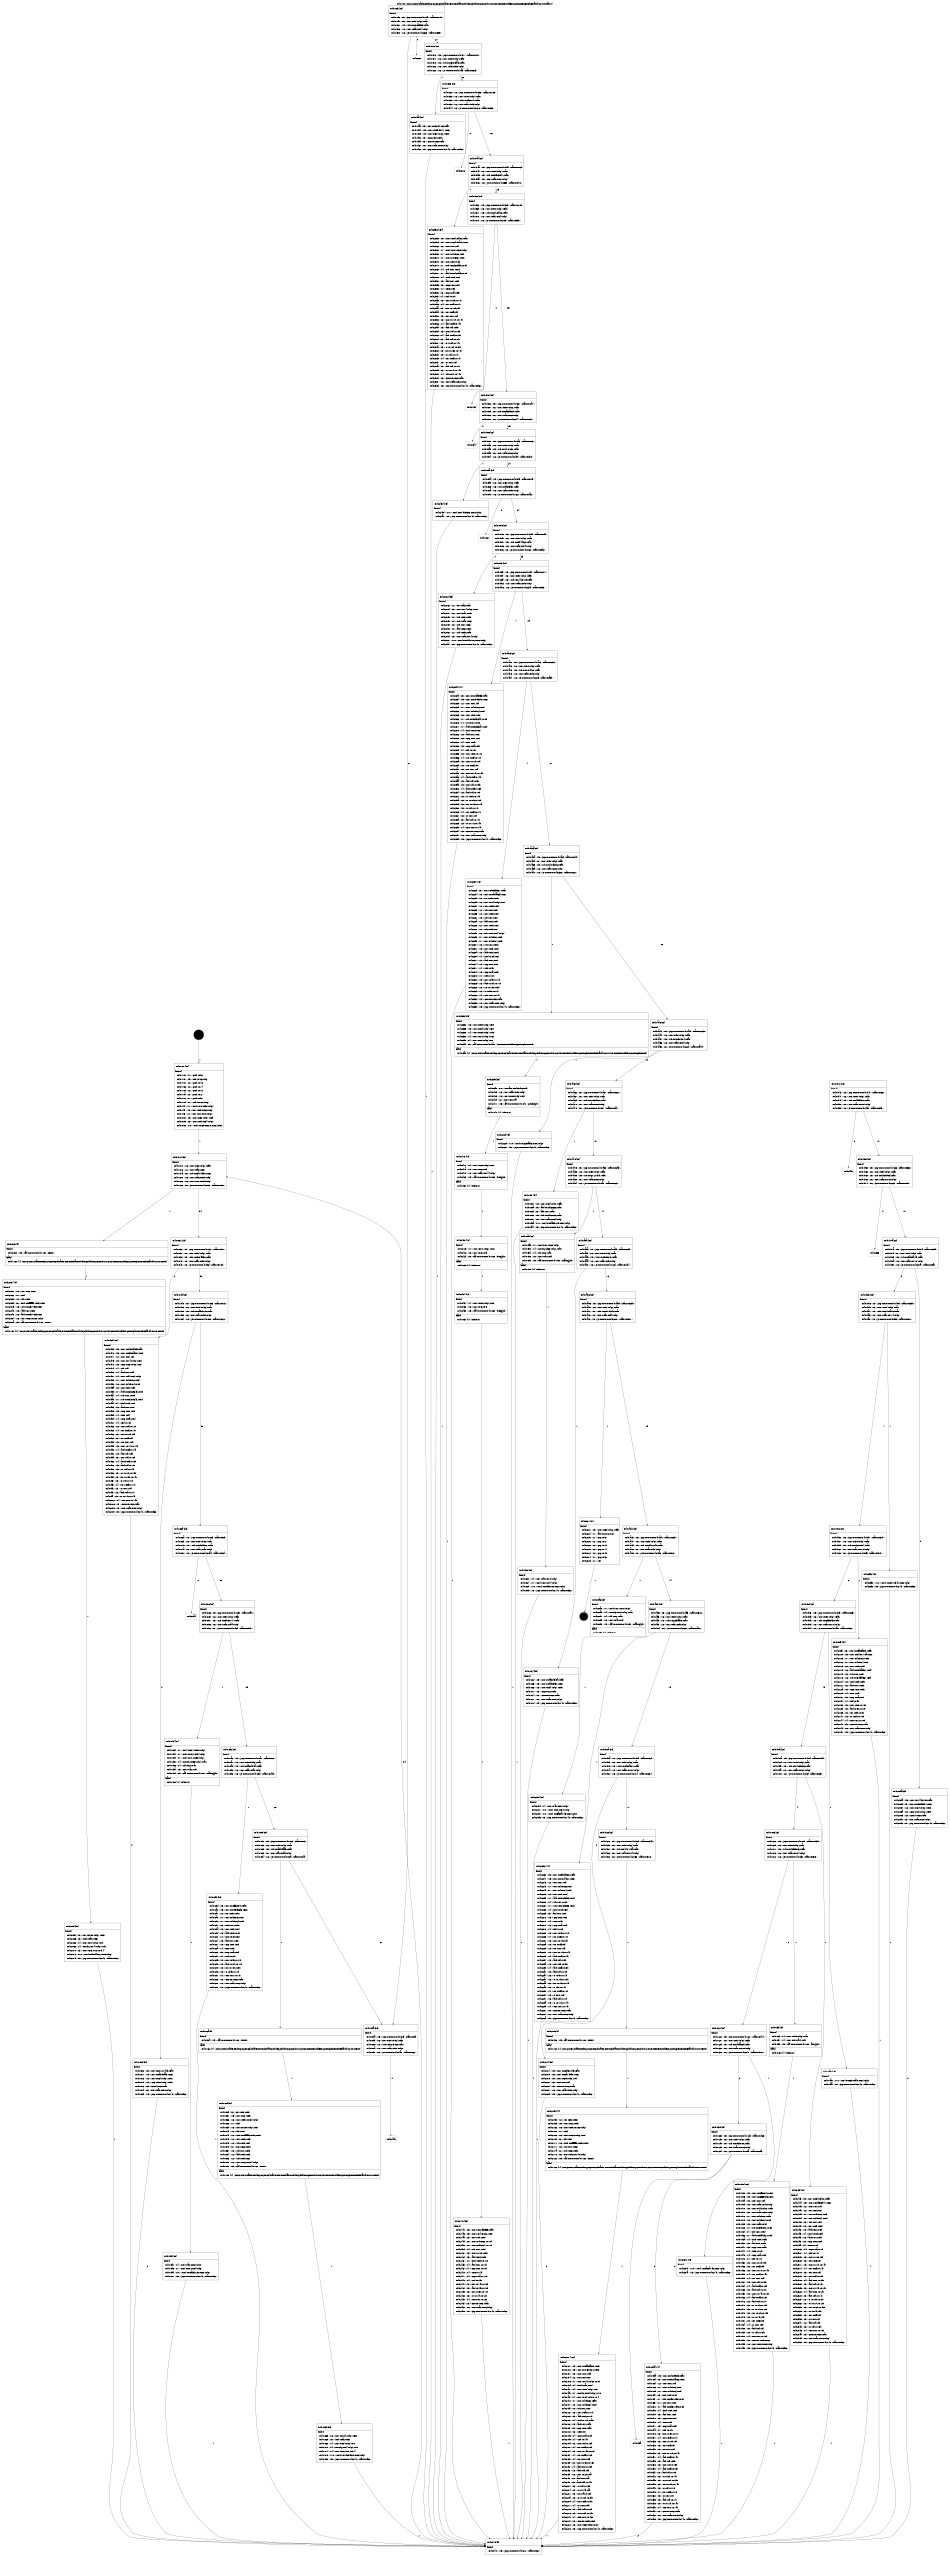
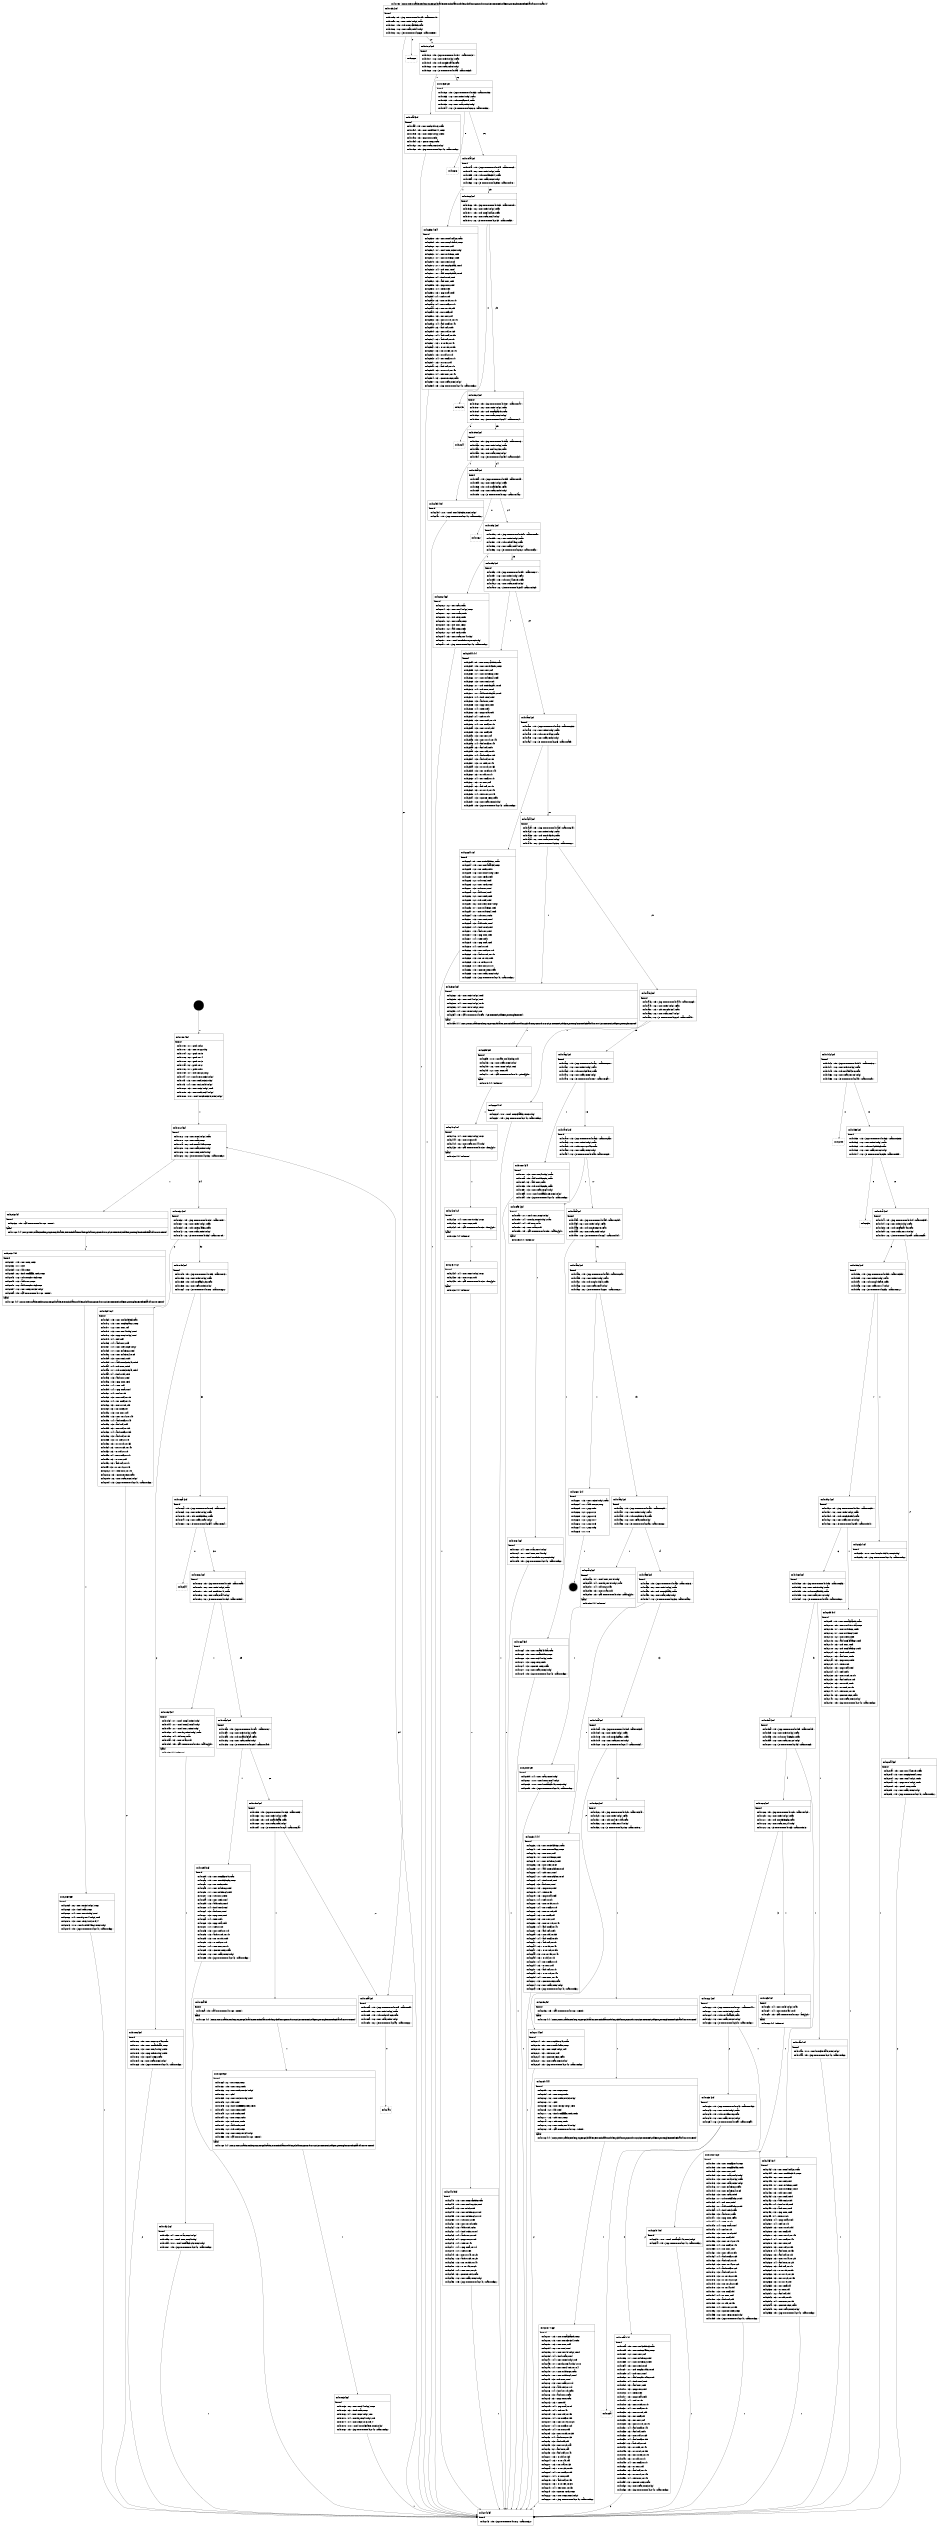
(446, 1706) -> none
